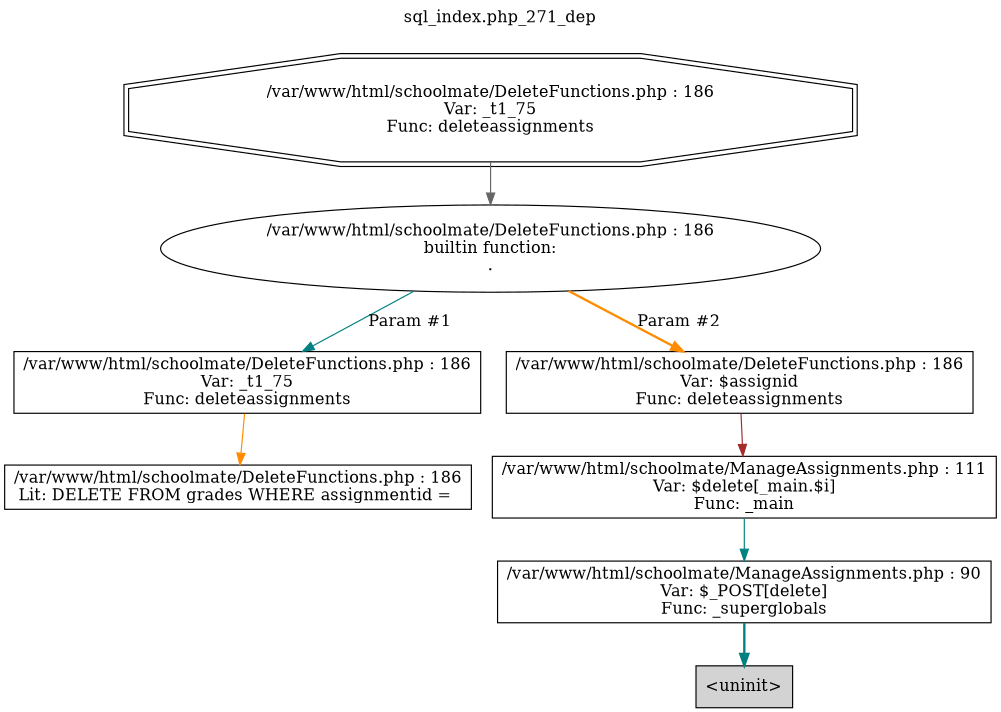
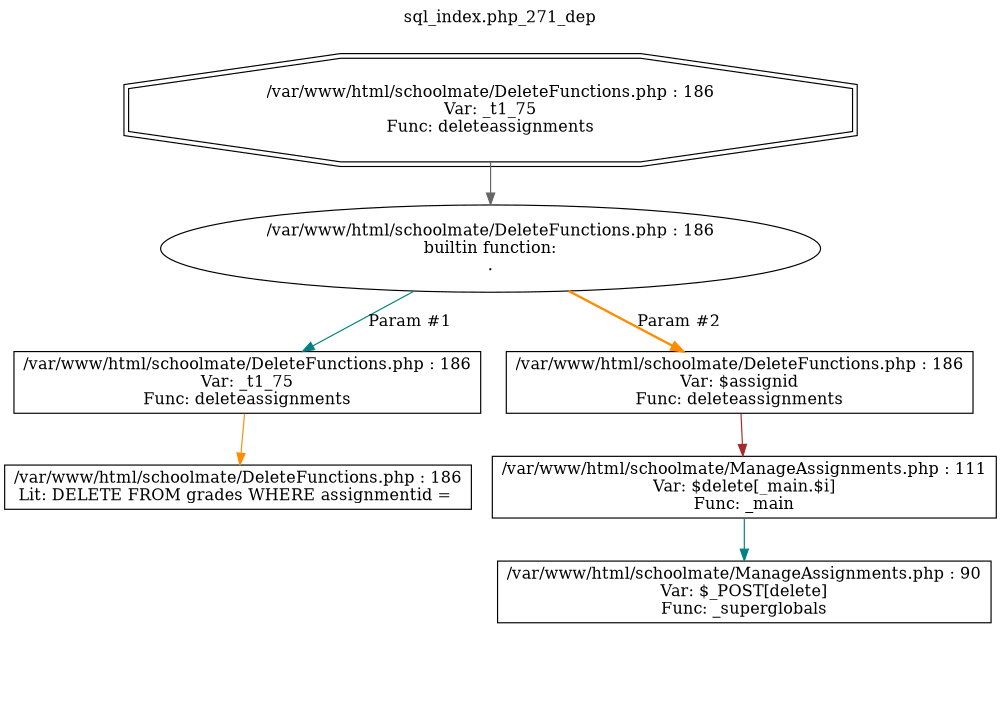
(744, 687) -> none
